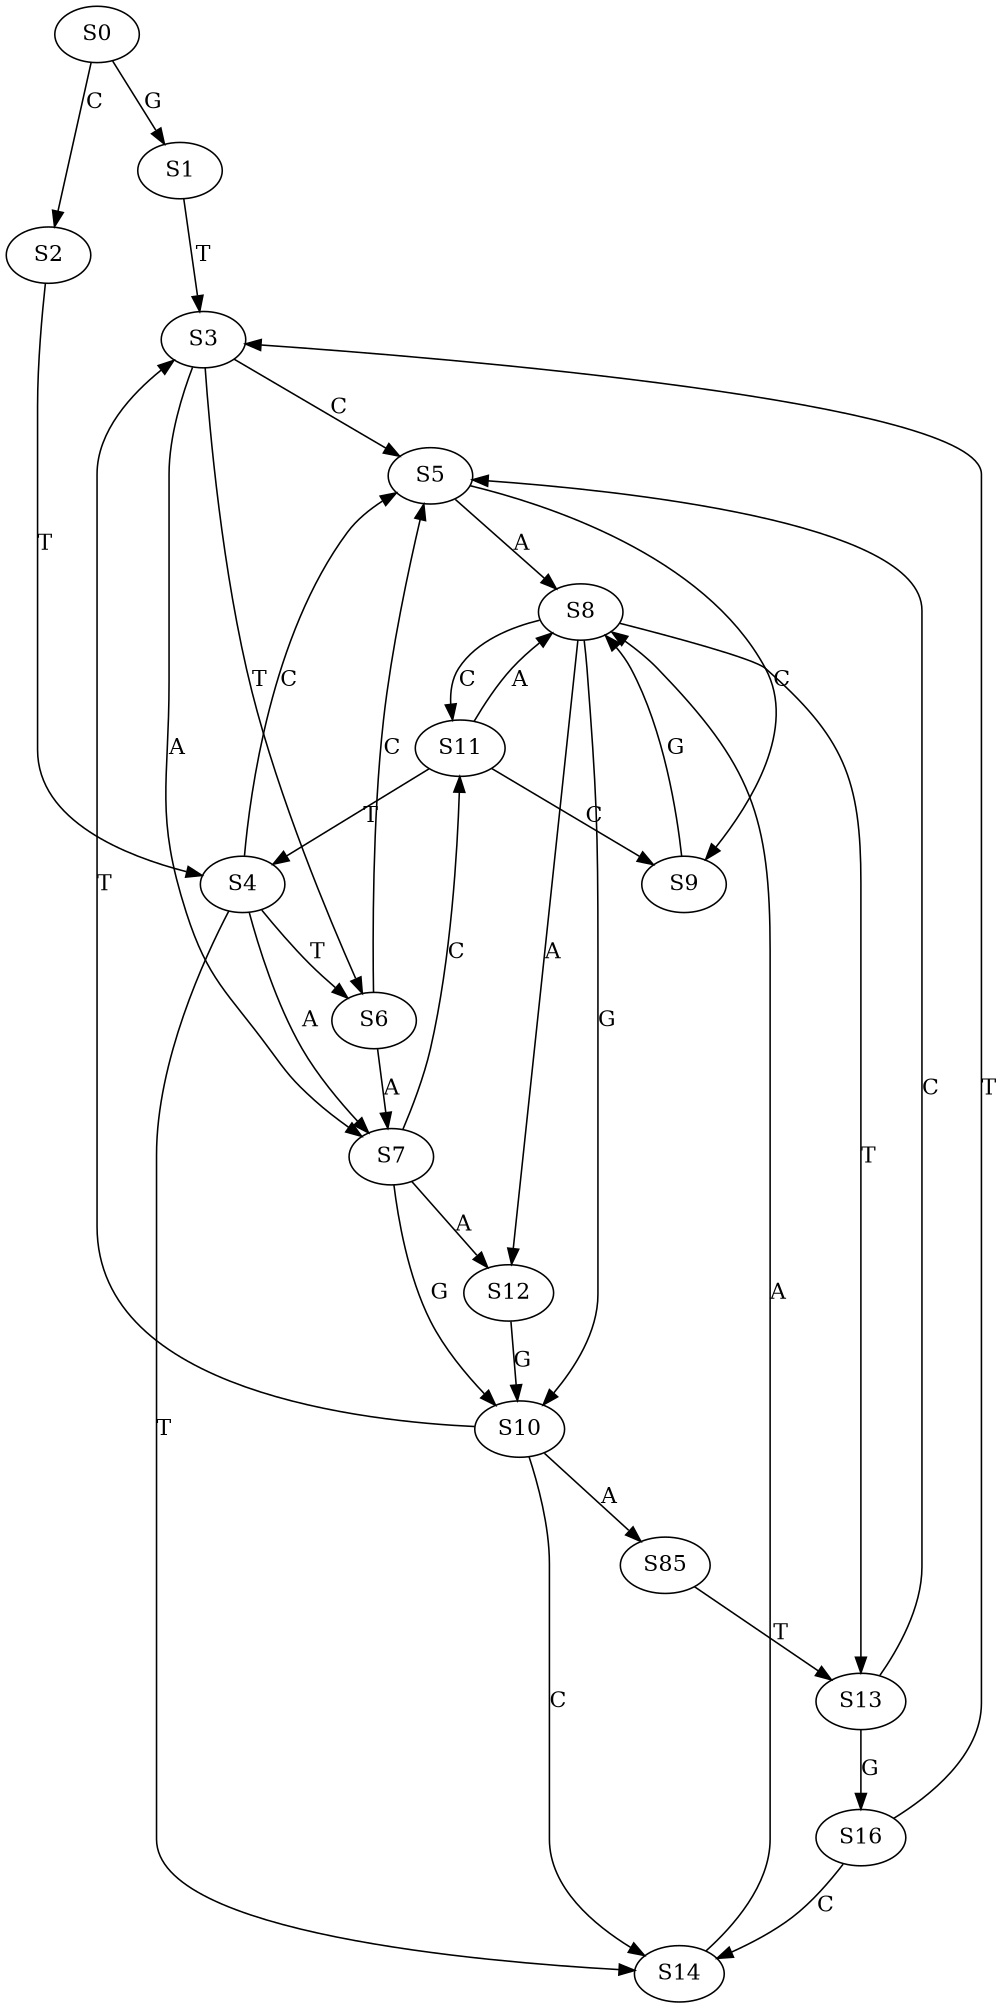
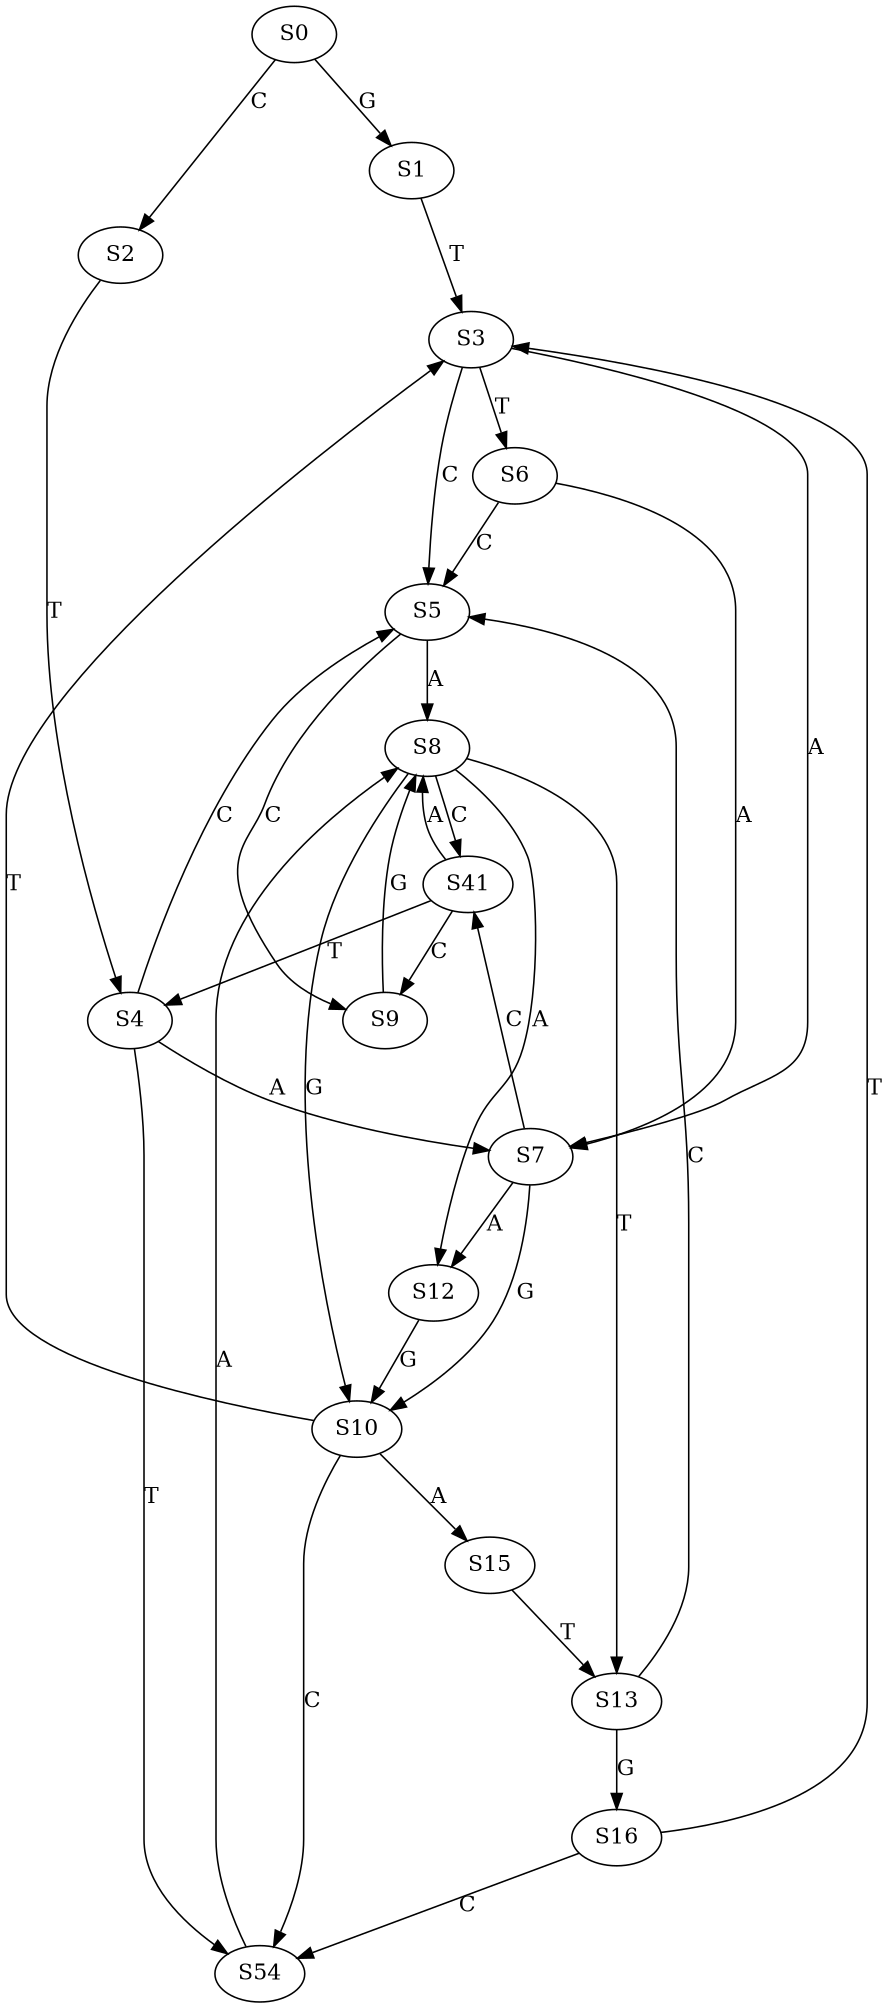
(460, 748) -> (468, 884)
(297, 951) -> none
(665, 1565) -> (490, 1565)
(679, 1974) -> (260, 1974)
